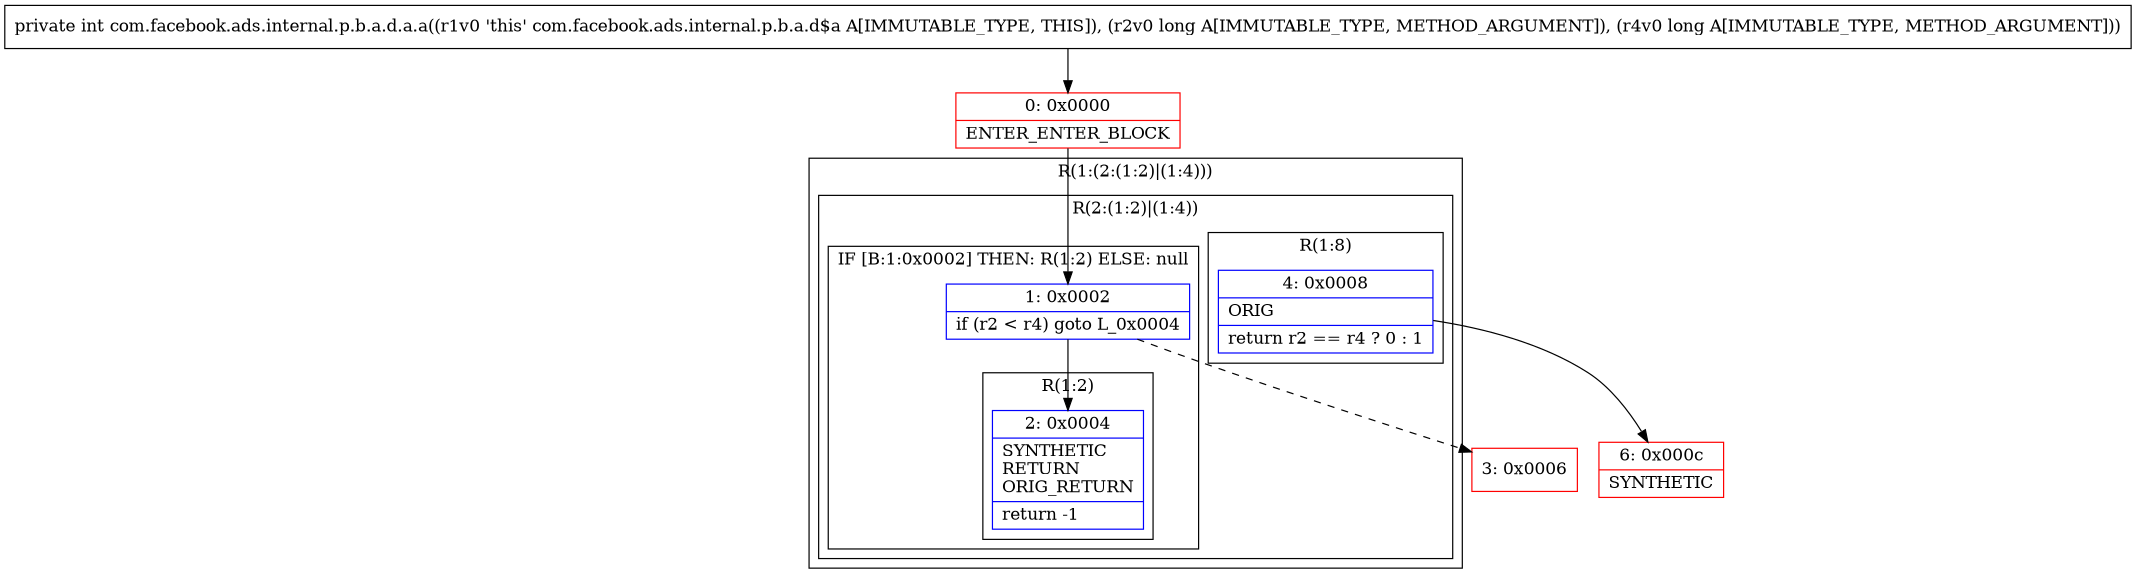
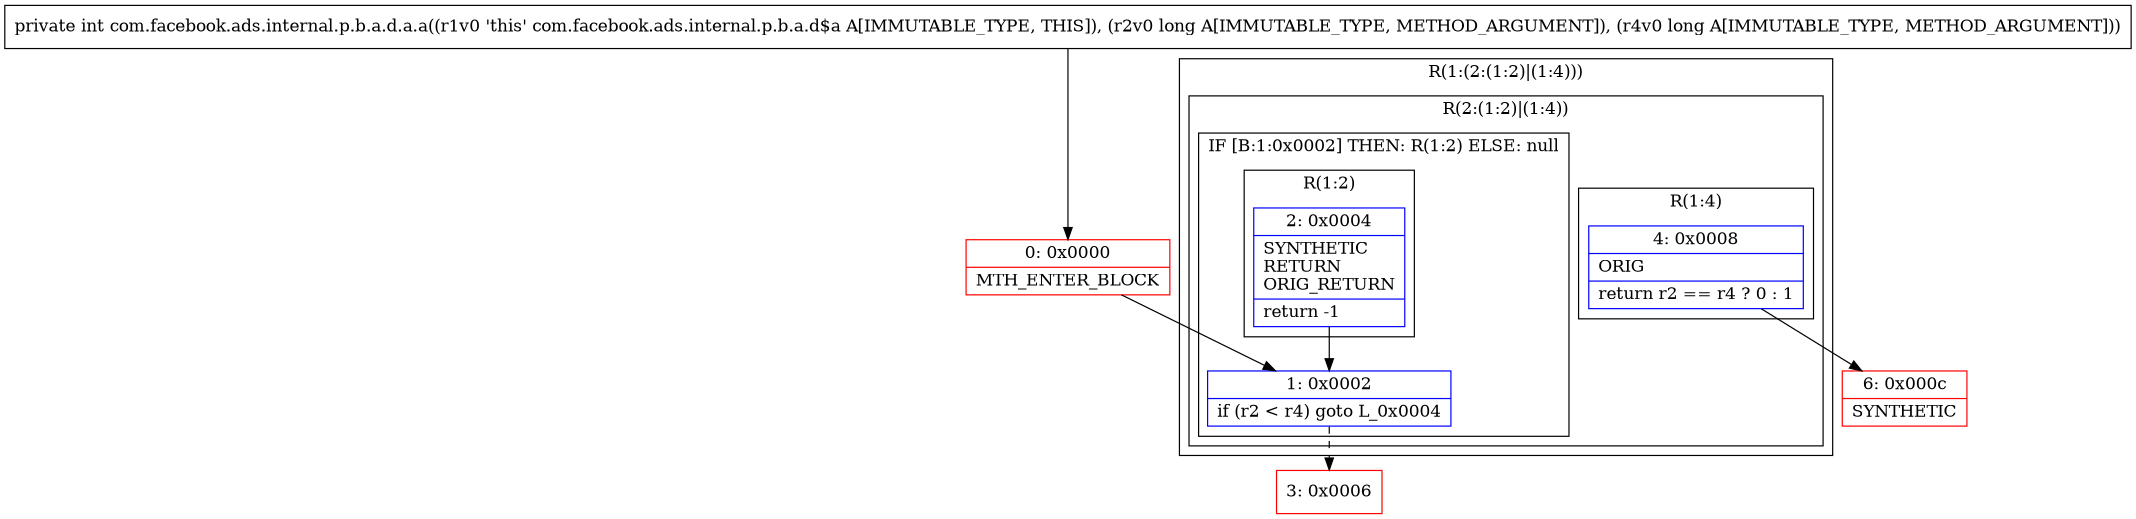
(1068, 134) -> (1068, 280)
(1326, 246) -> (1696, 202)
(1068, 364) -> (1329, 344)
